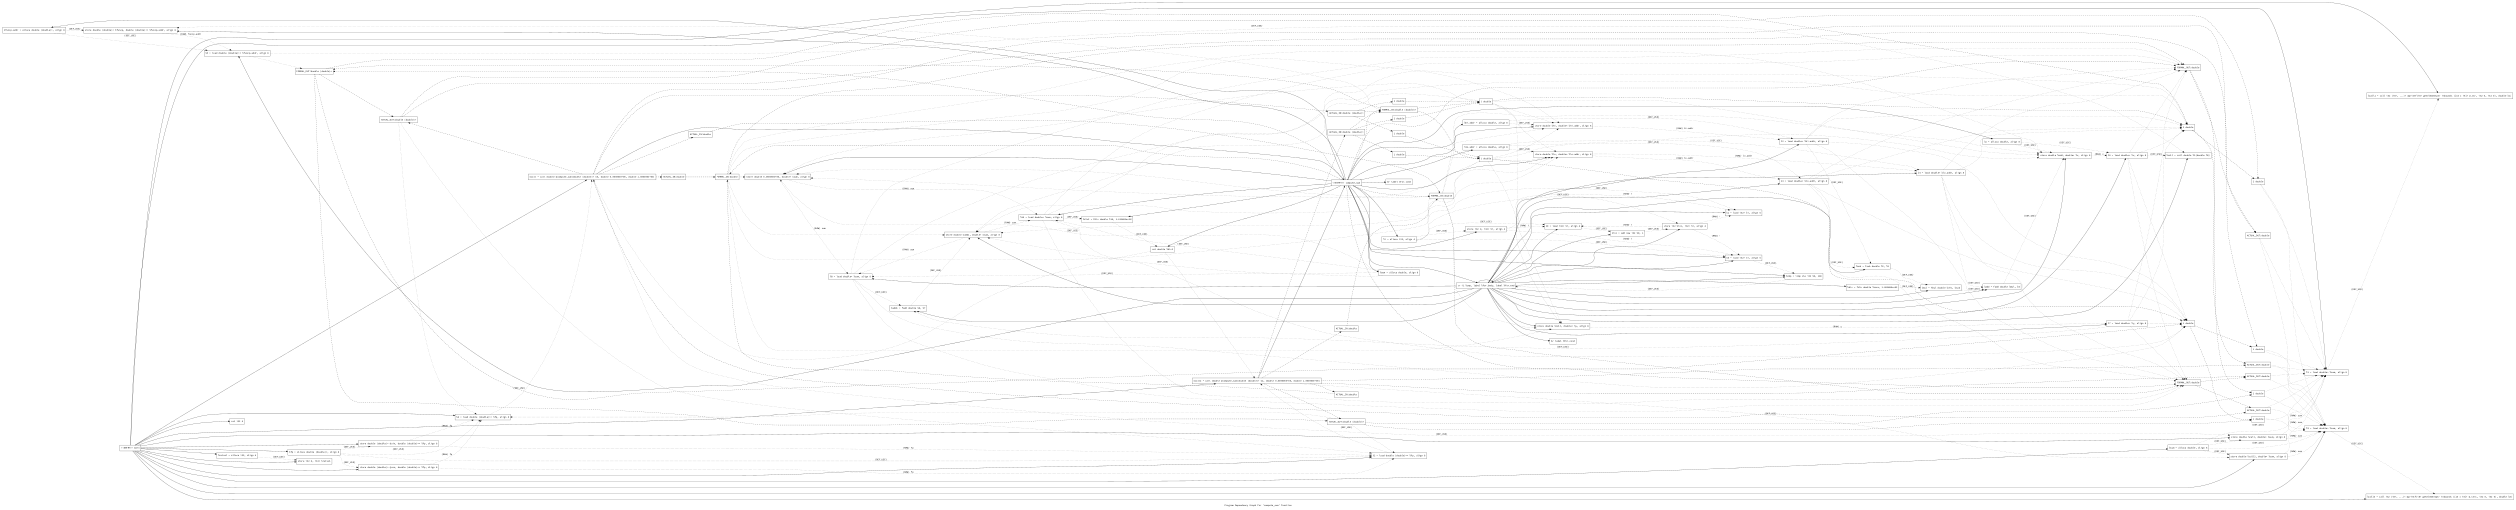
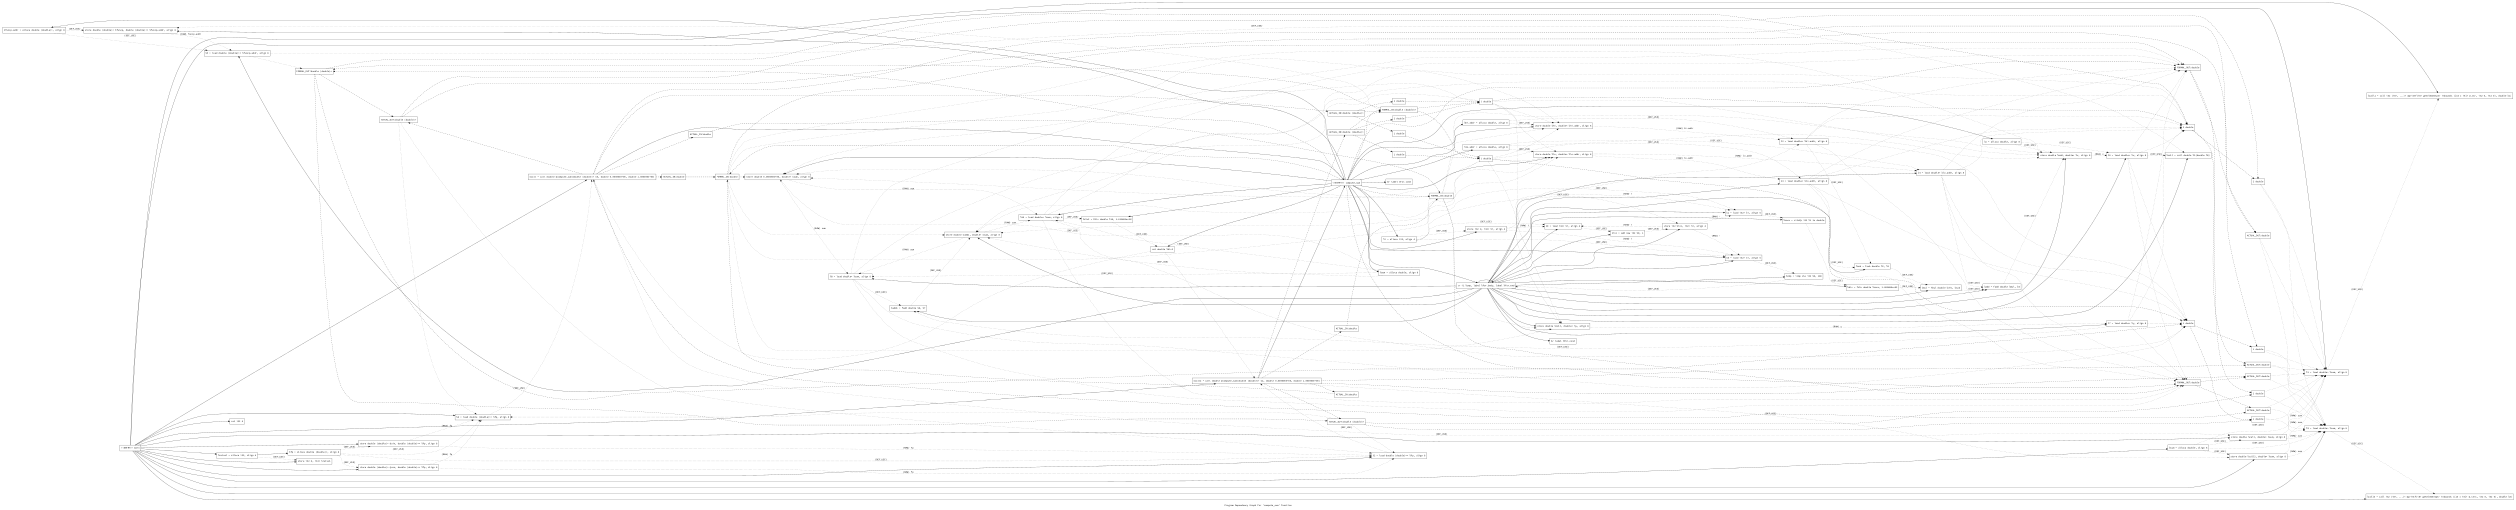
(1618, 182) -> (1618, 182)
none -> (1804, 220)
(1542, 264) -> none
(214, 450) -> (272, 454)
